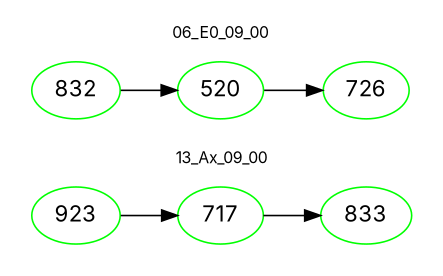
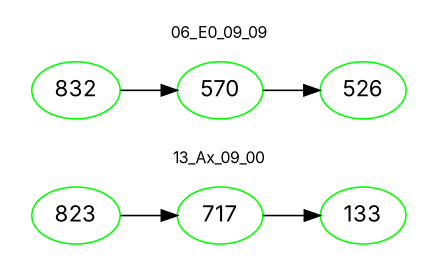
(221, 34) -> (219, 34)
(221, 90) -> (220, 90)
(366, 90) -> (363, 90)
(76, 216) -> (76, 216)
(366, 216) -> (363, 216)
